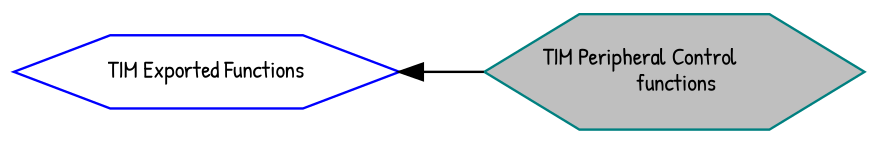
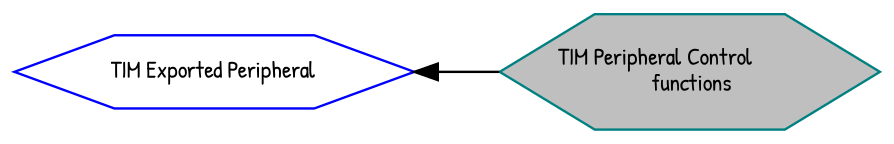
(207, 72) -> (214, 72)
